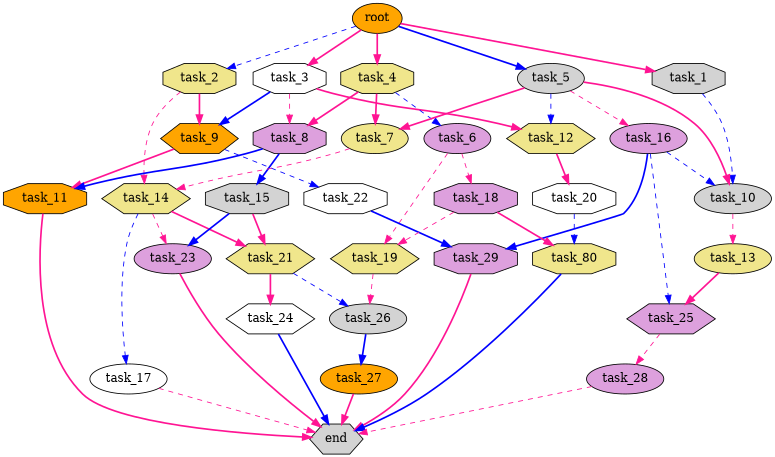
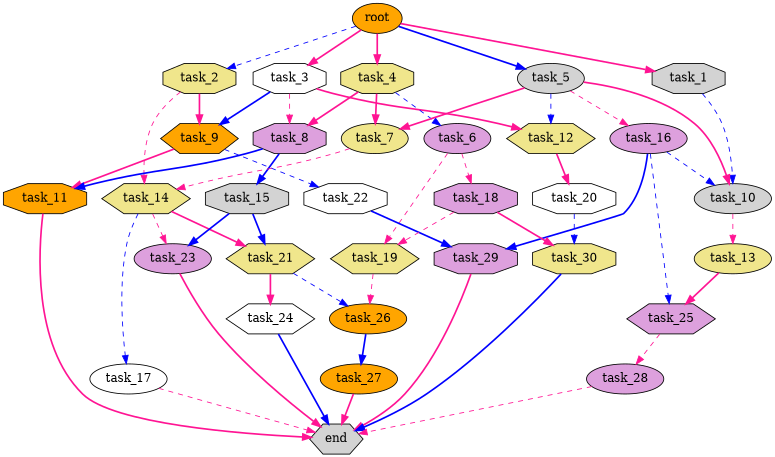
(257, 225) -> (257, 225)
(574, 259) -> (574, 259)
(368, 319) -> (368, 319)
